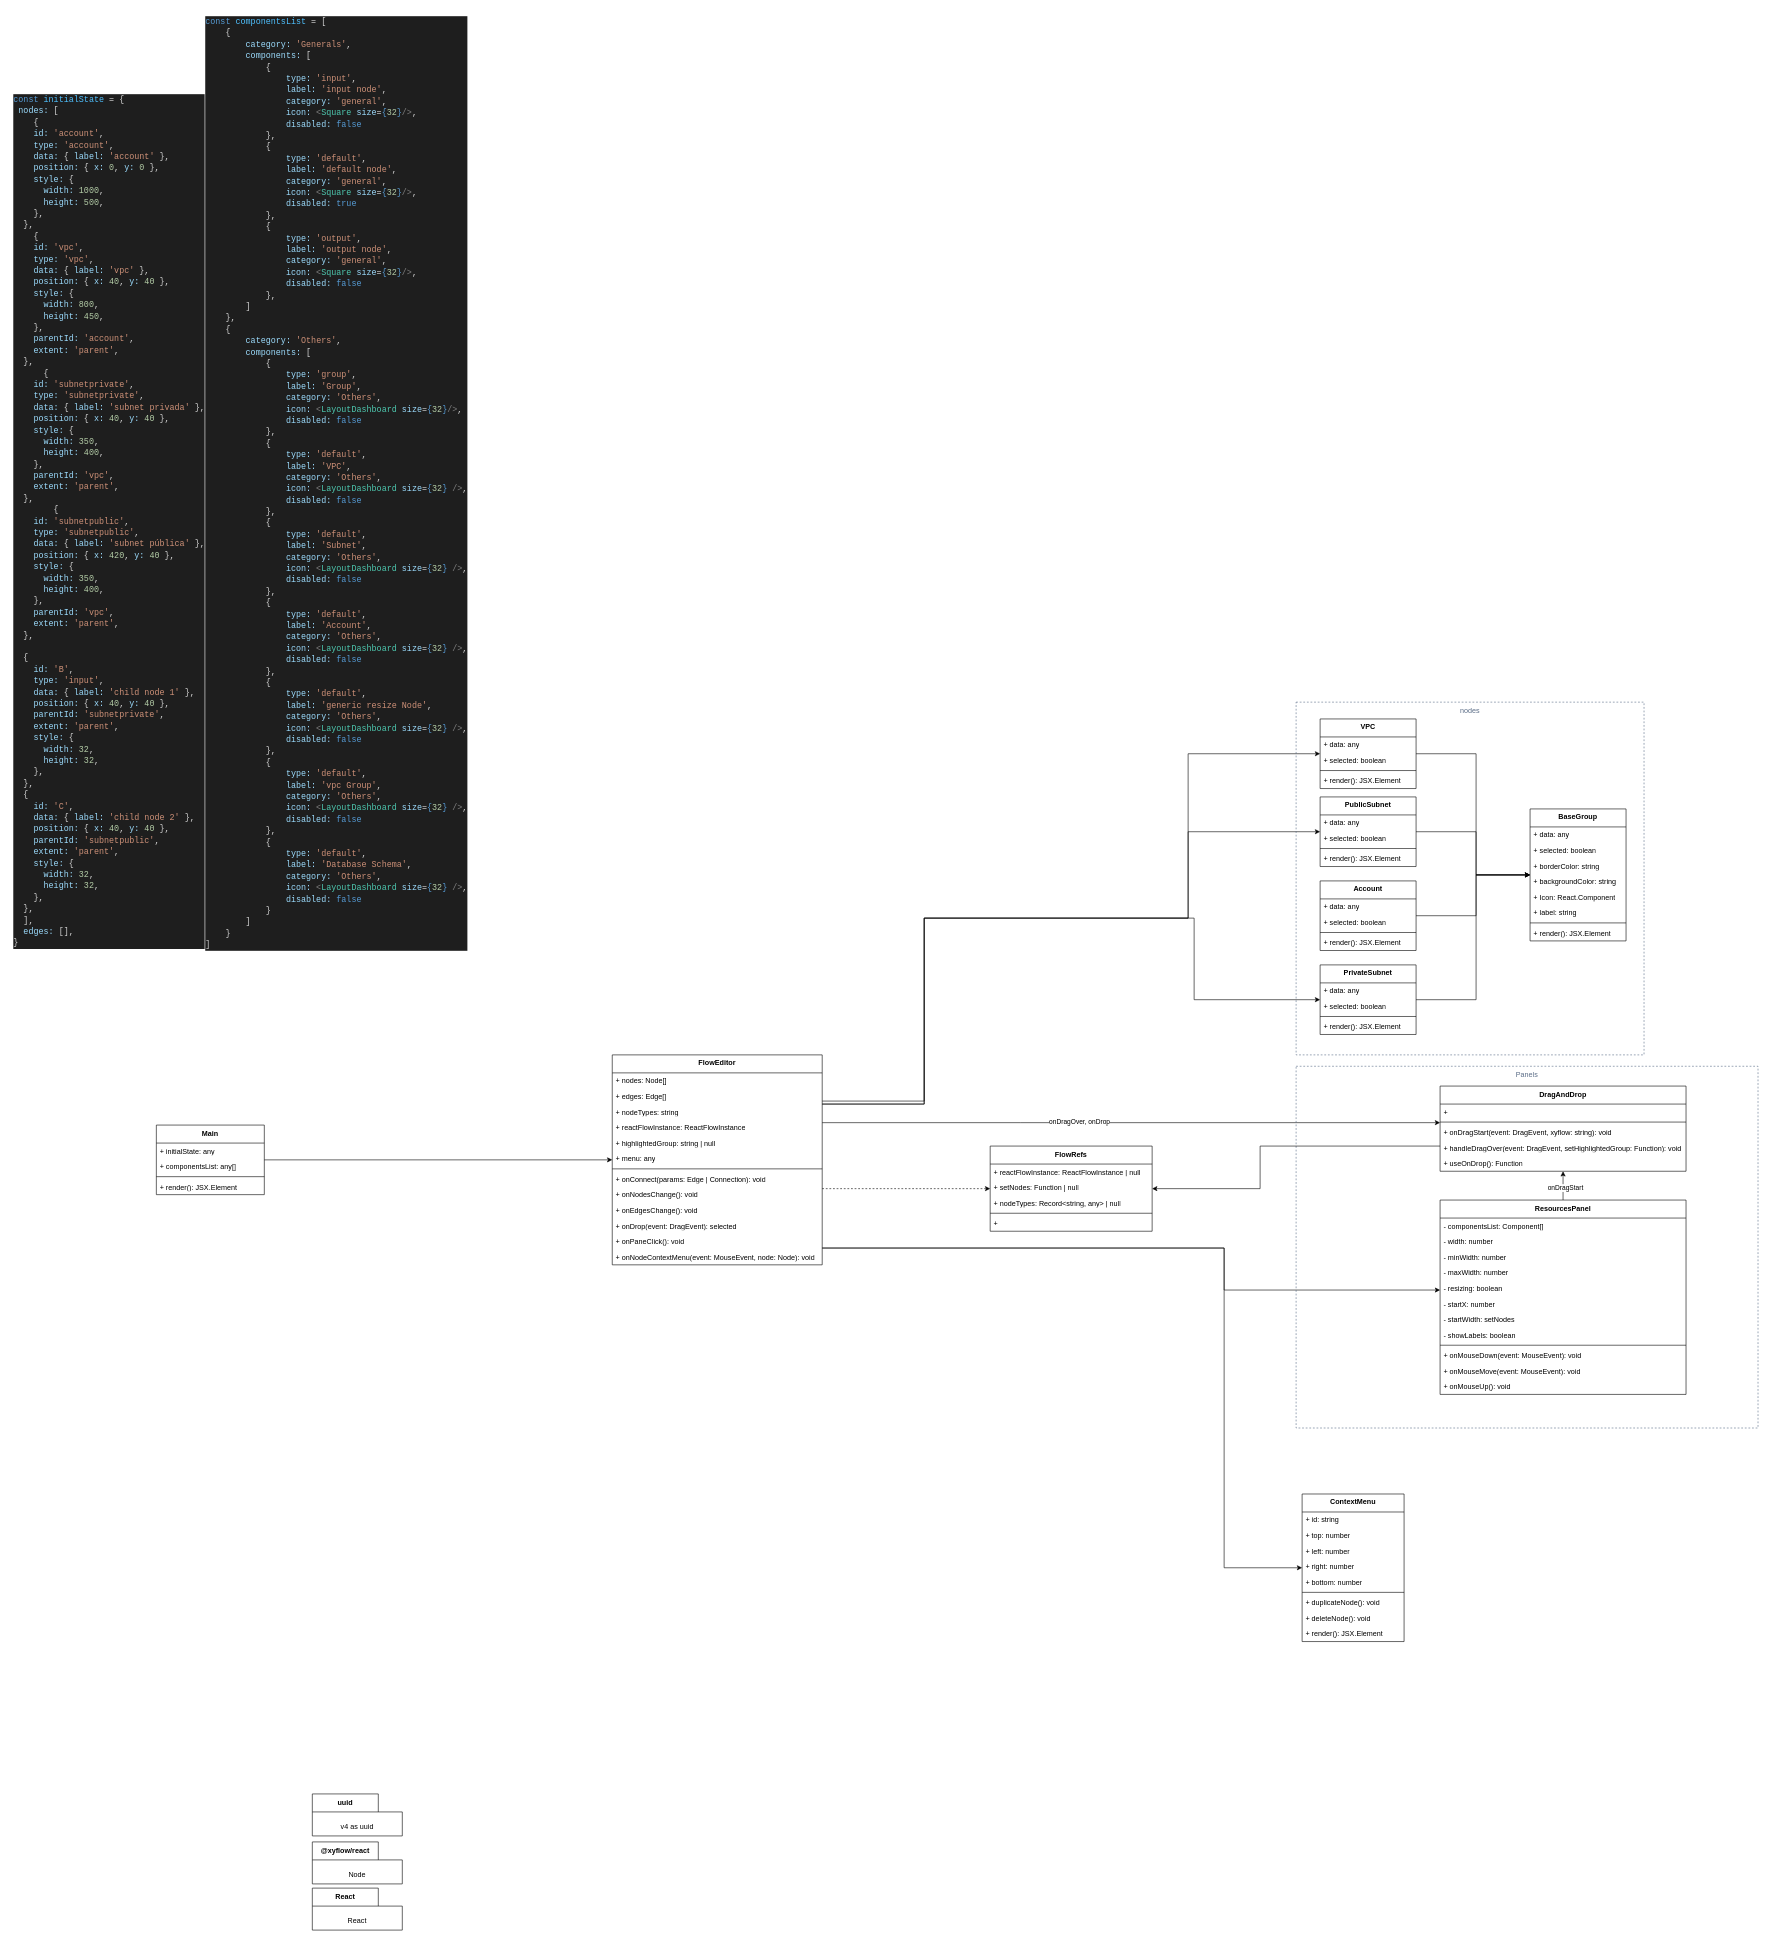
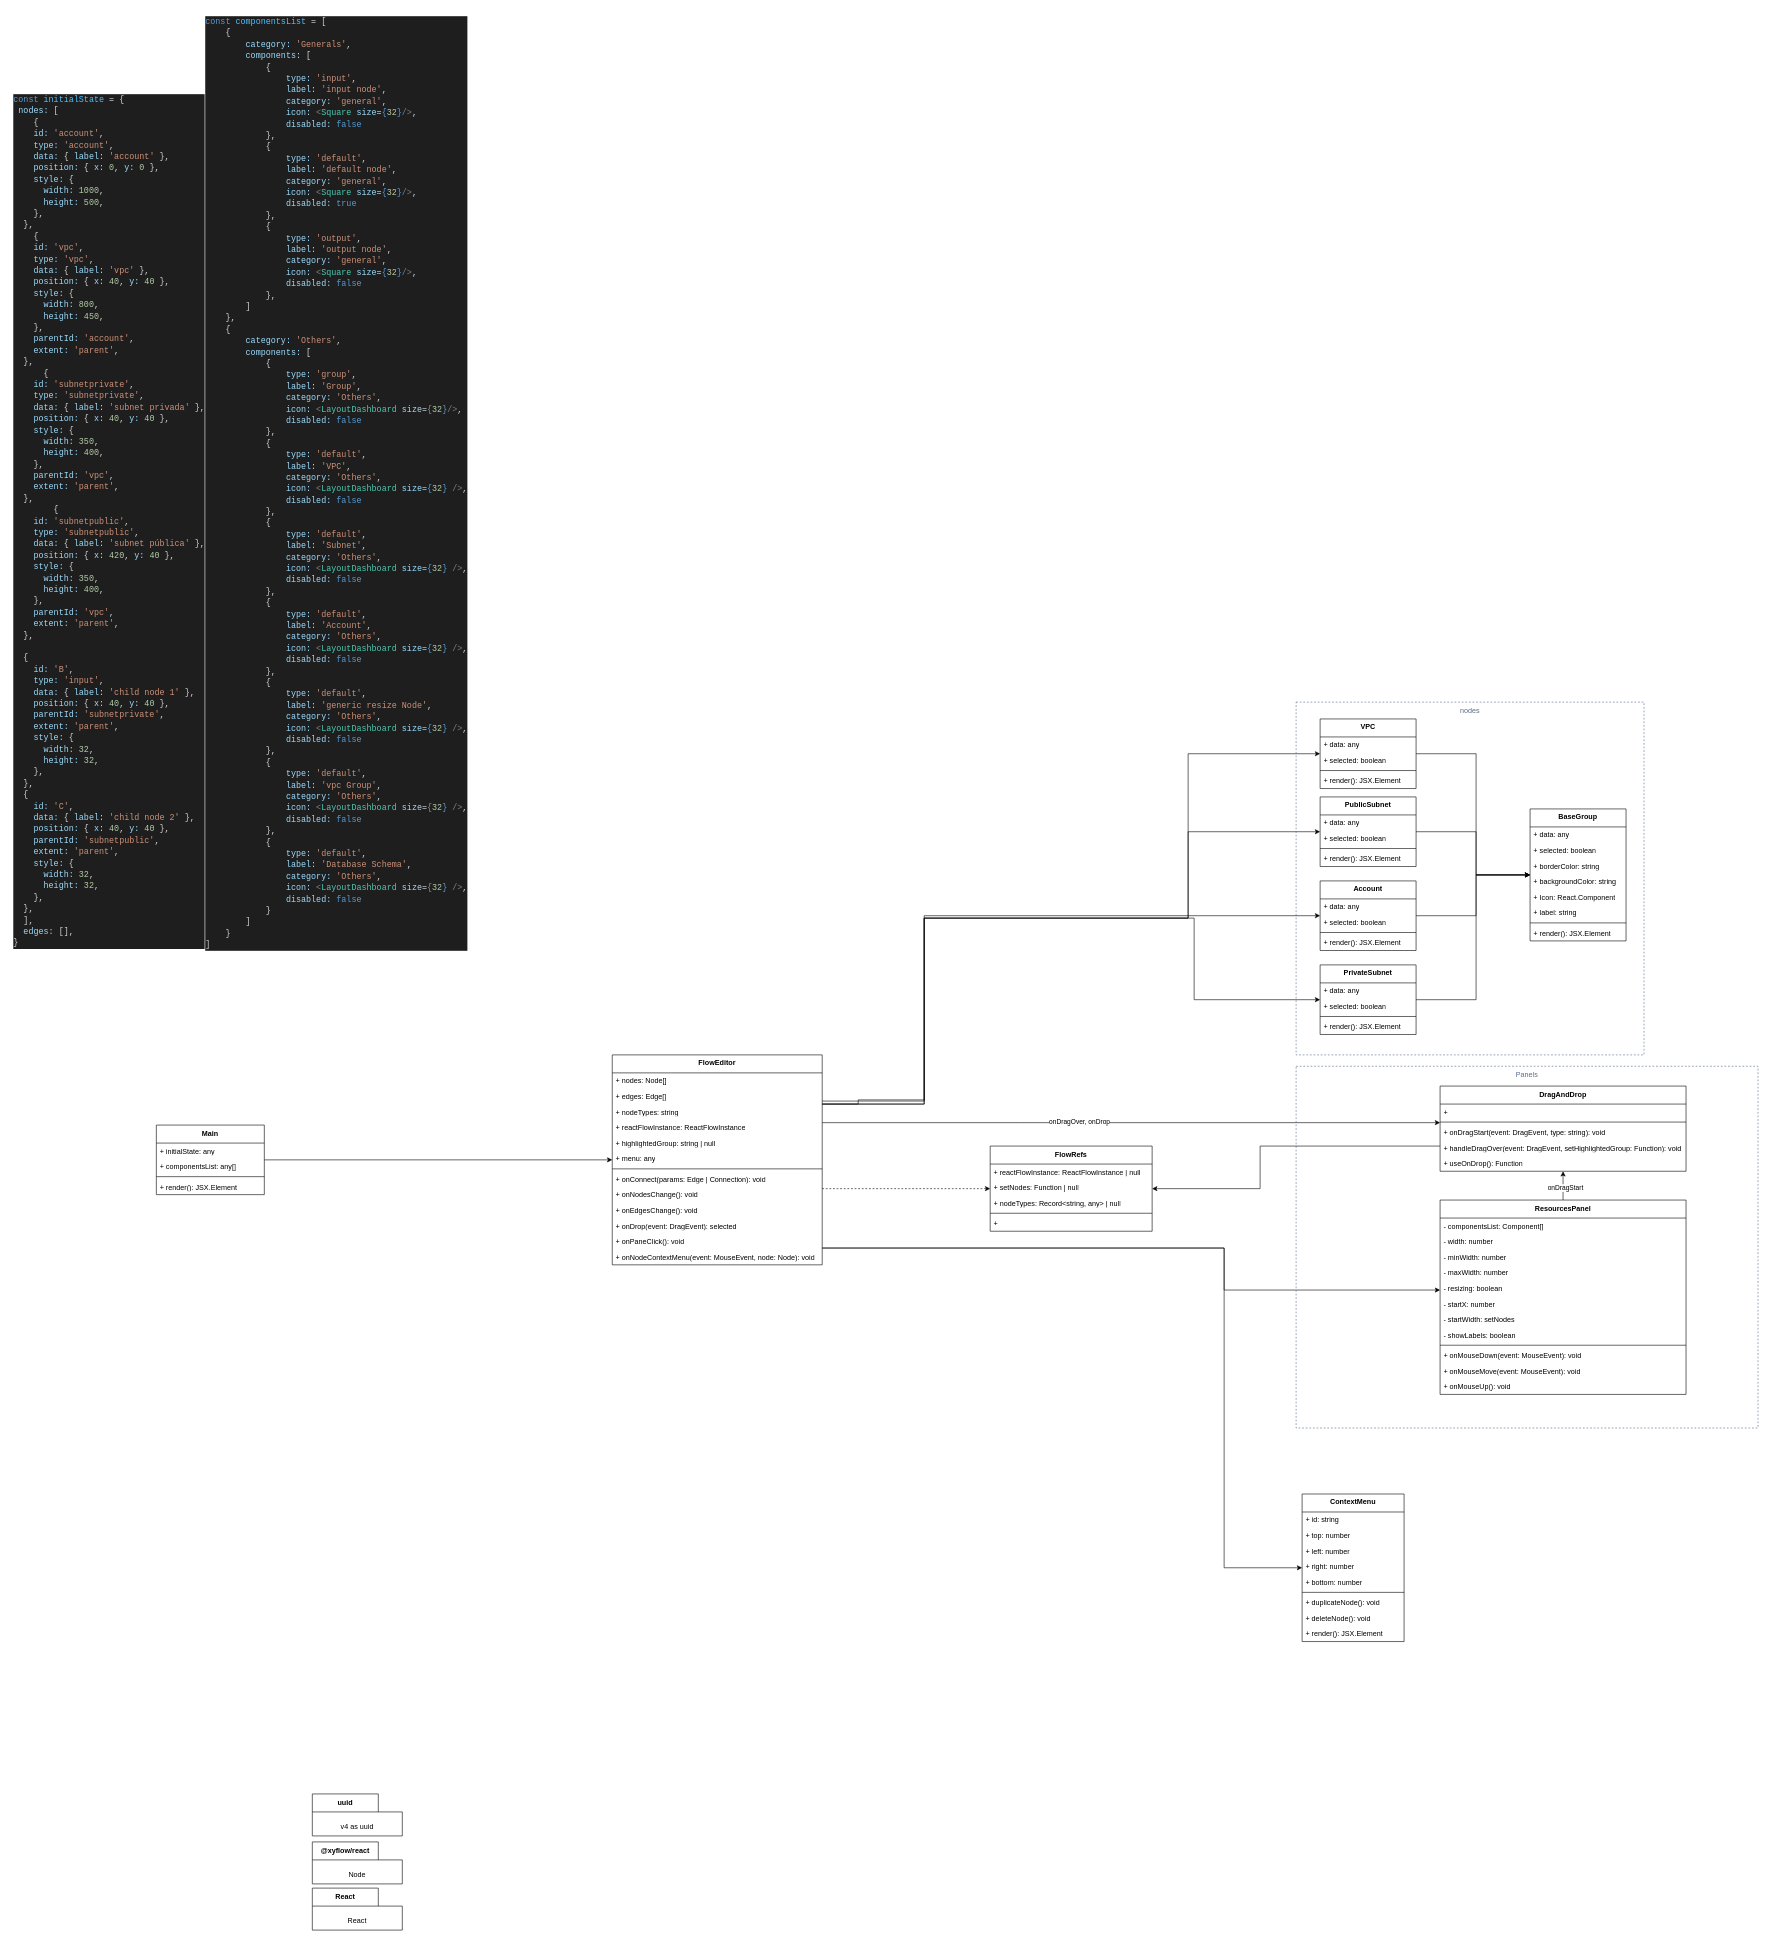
none -> (1314, 916)
(1540, 1133) -> (1536, 1133)
